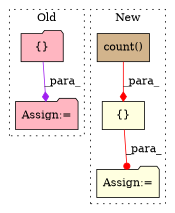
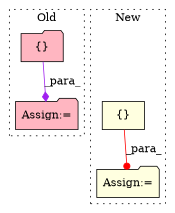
(123, 48) -> none
